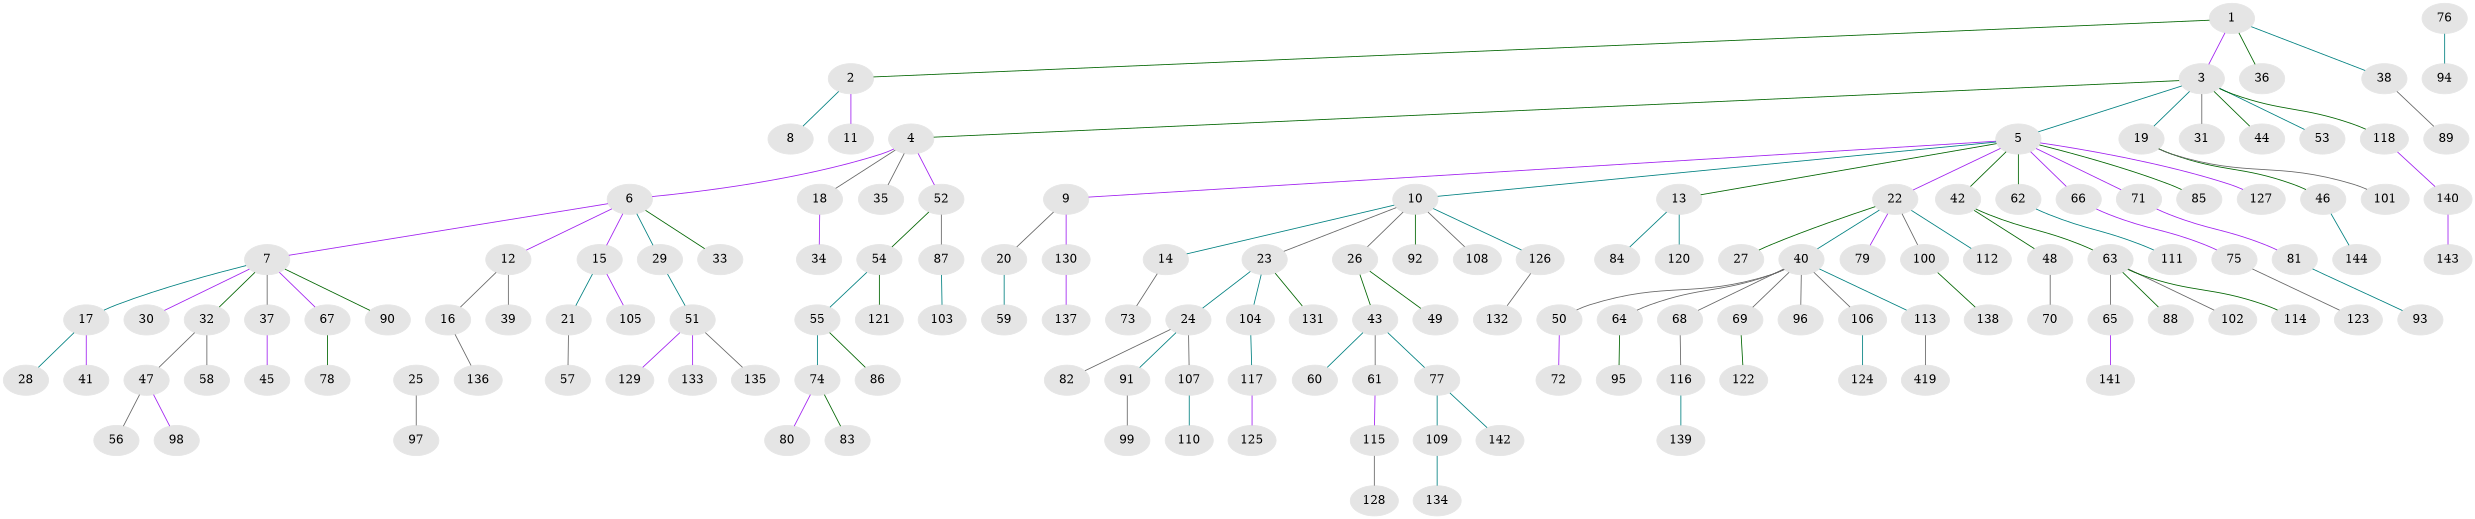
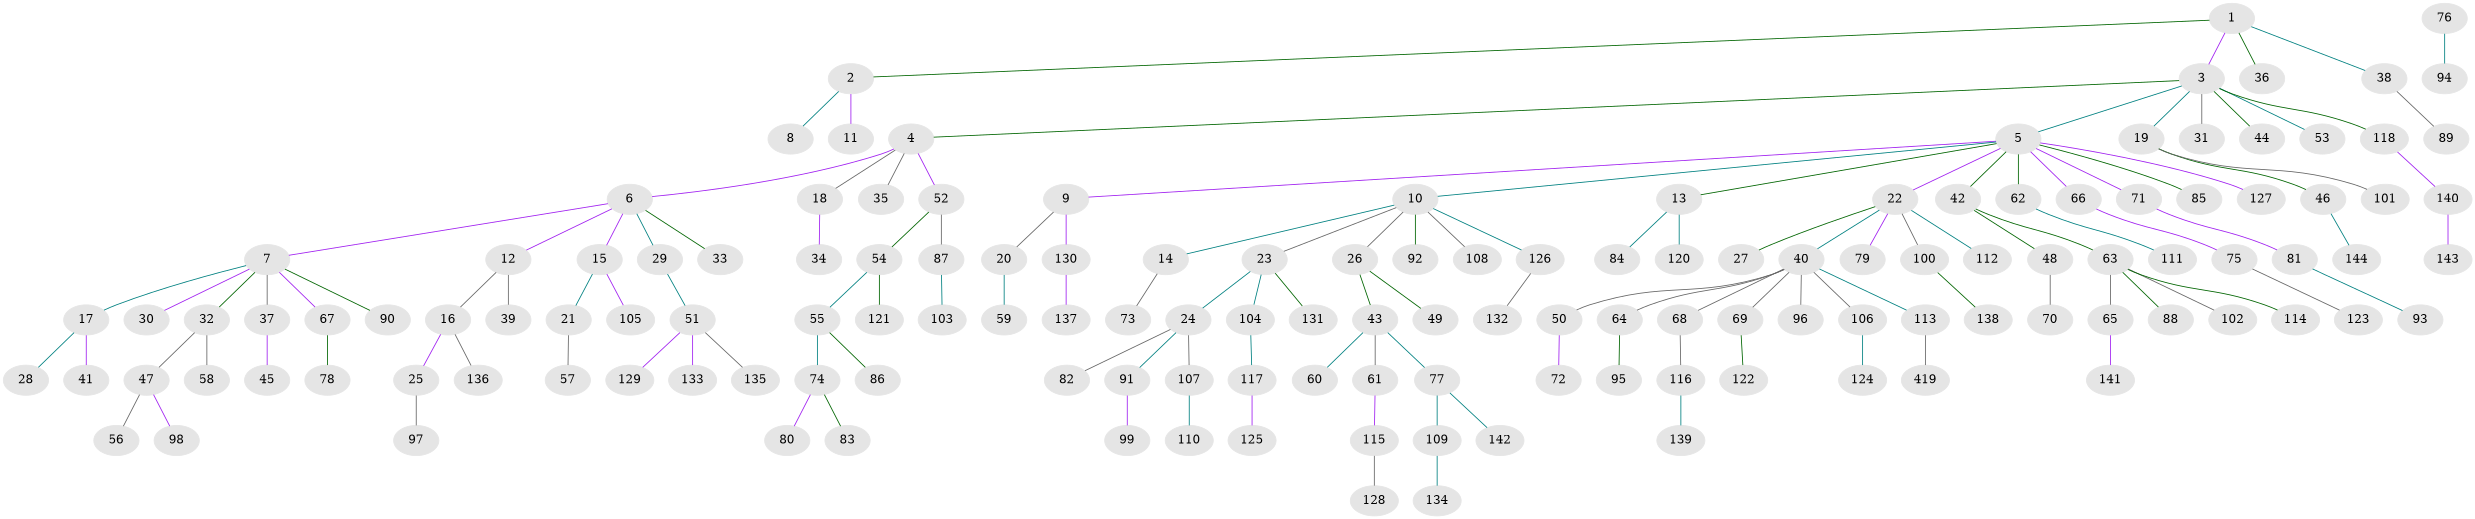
none -> (432, 350)
(1127, 410) -> (1127, 410)
